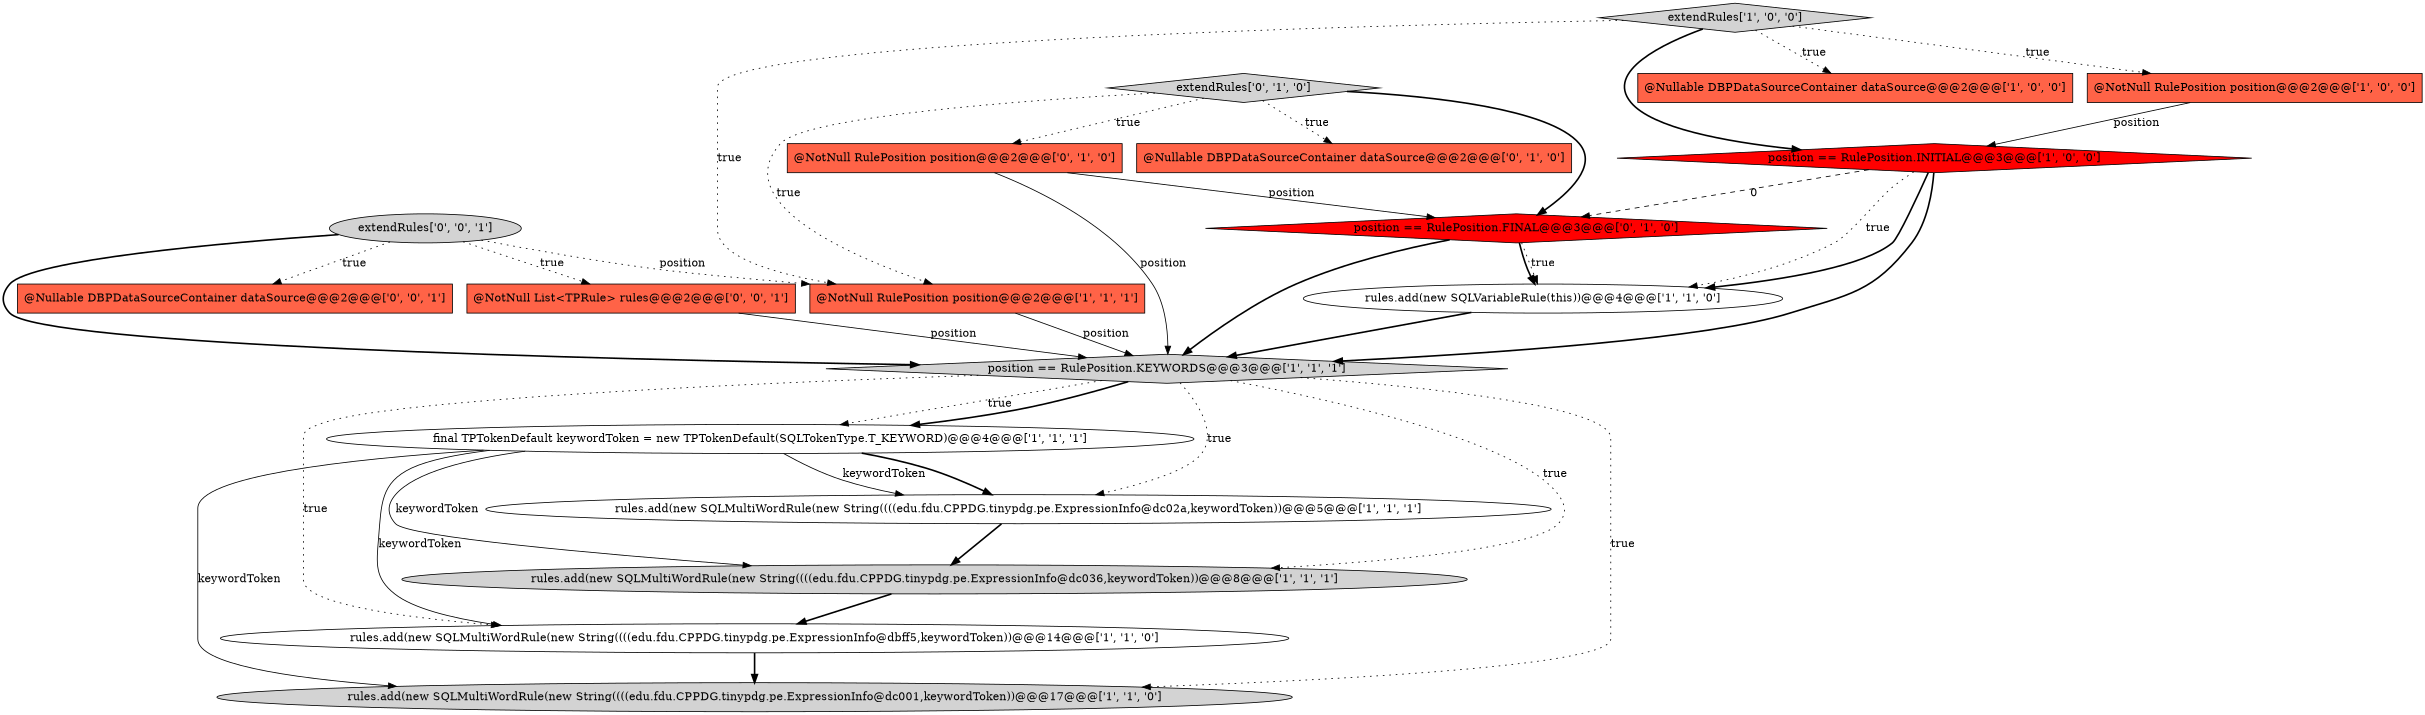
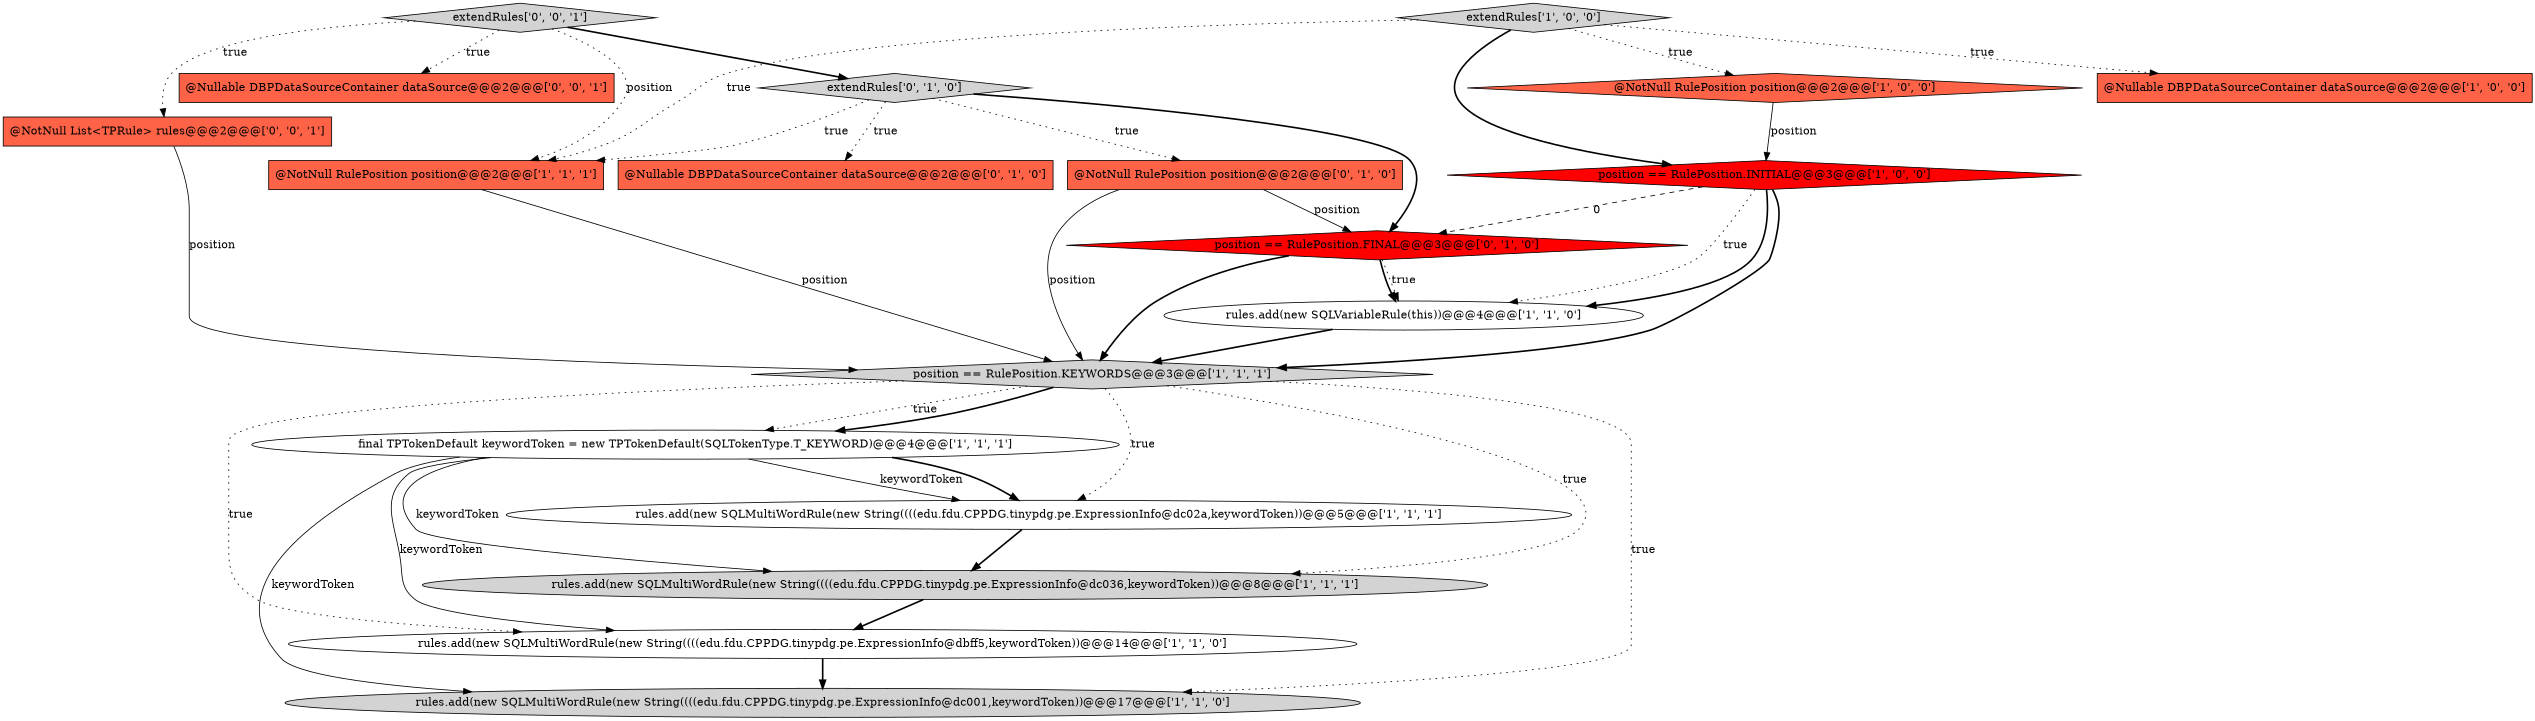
(2255, 88) -> (1775, 88)
(425, 228) -> (520, 18)
(275, 345) -> (703, 52)
